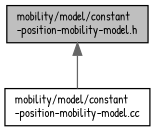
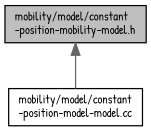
(77, 107) -> (76, 107)
